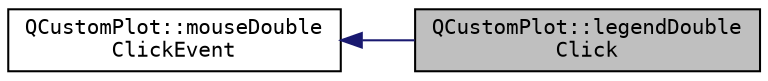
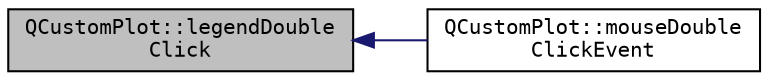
(388, 40) -> (401, 40)
